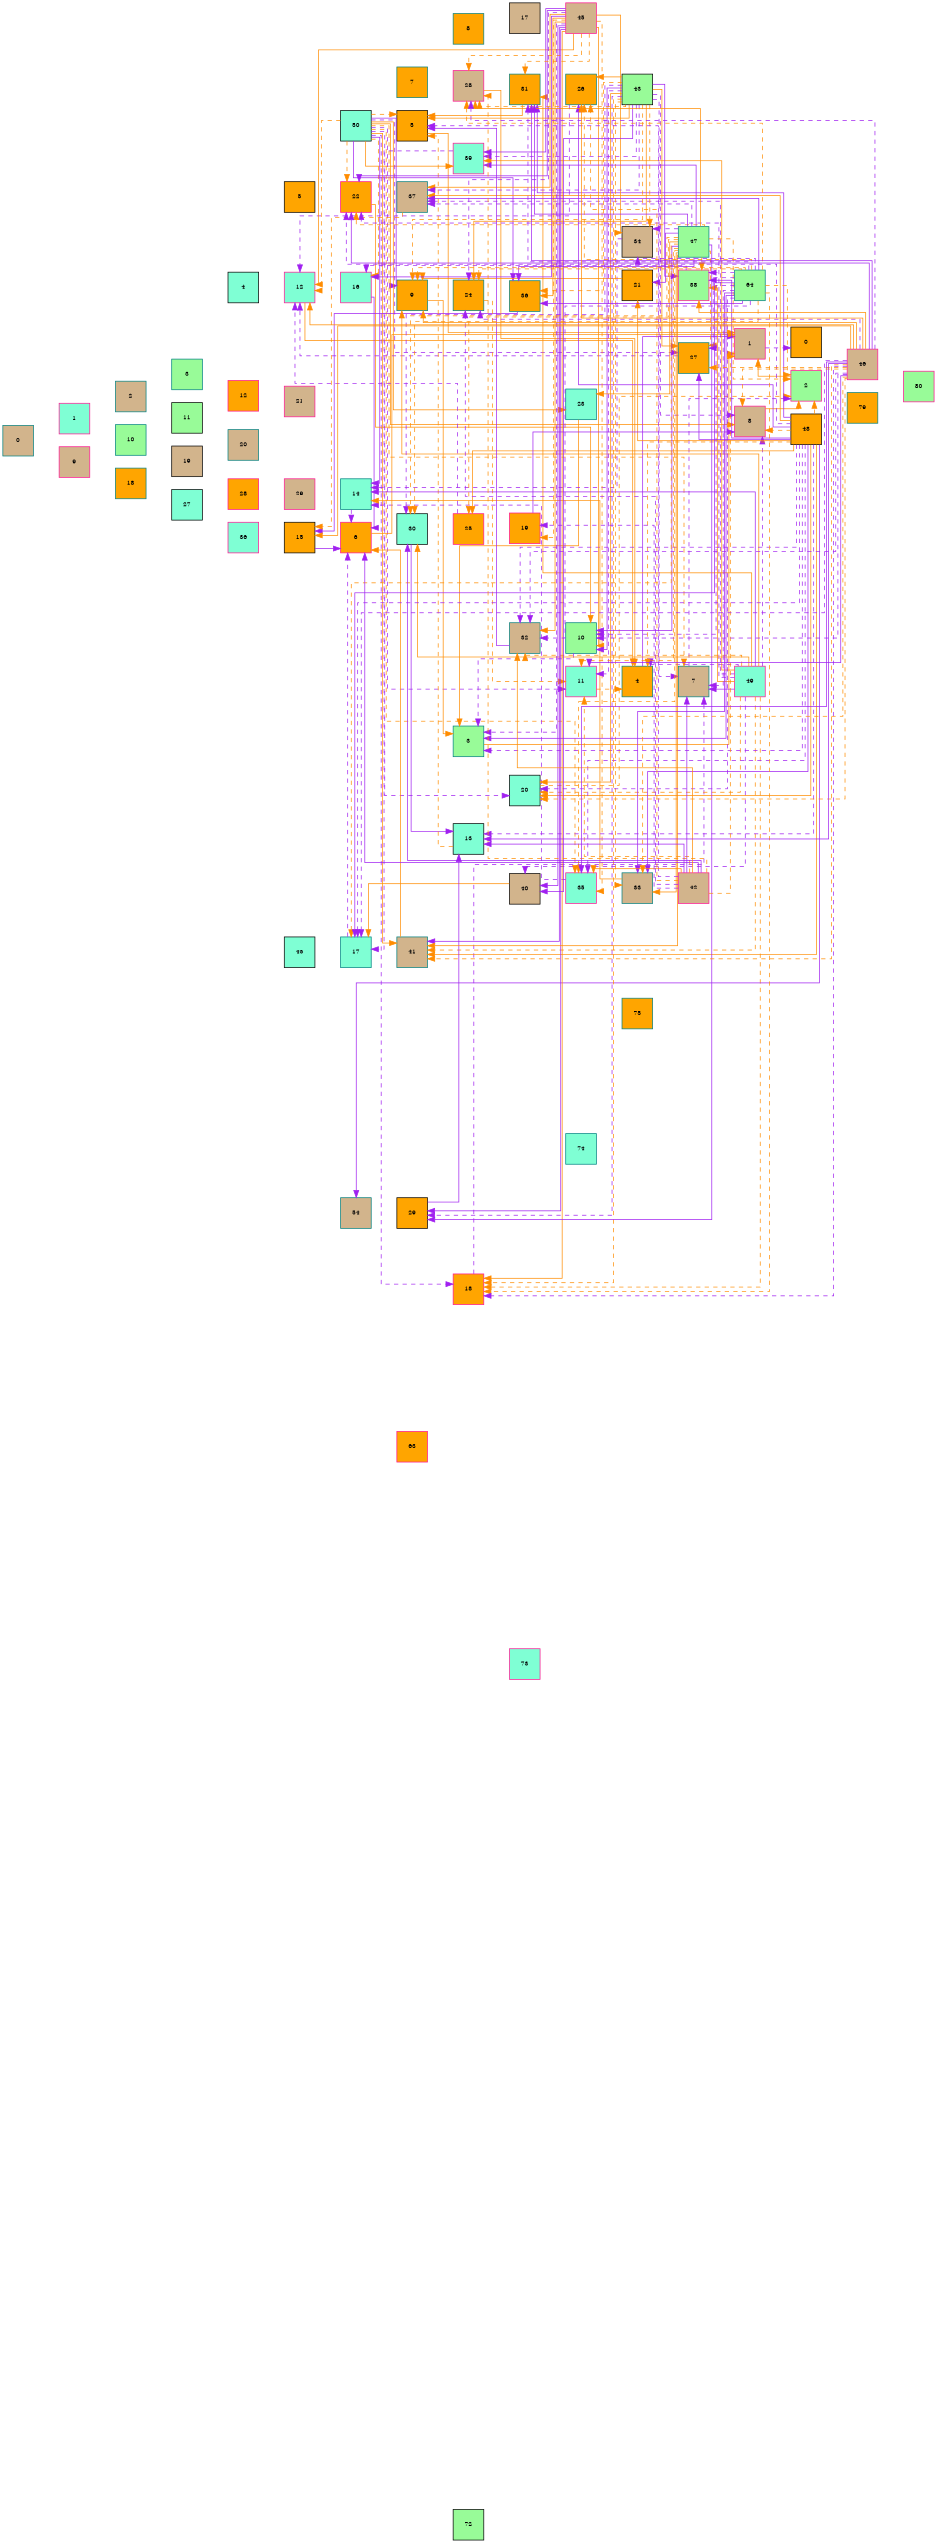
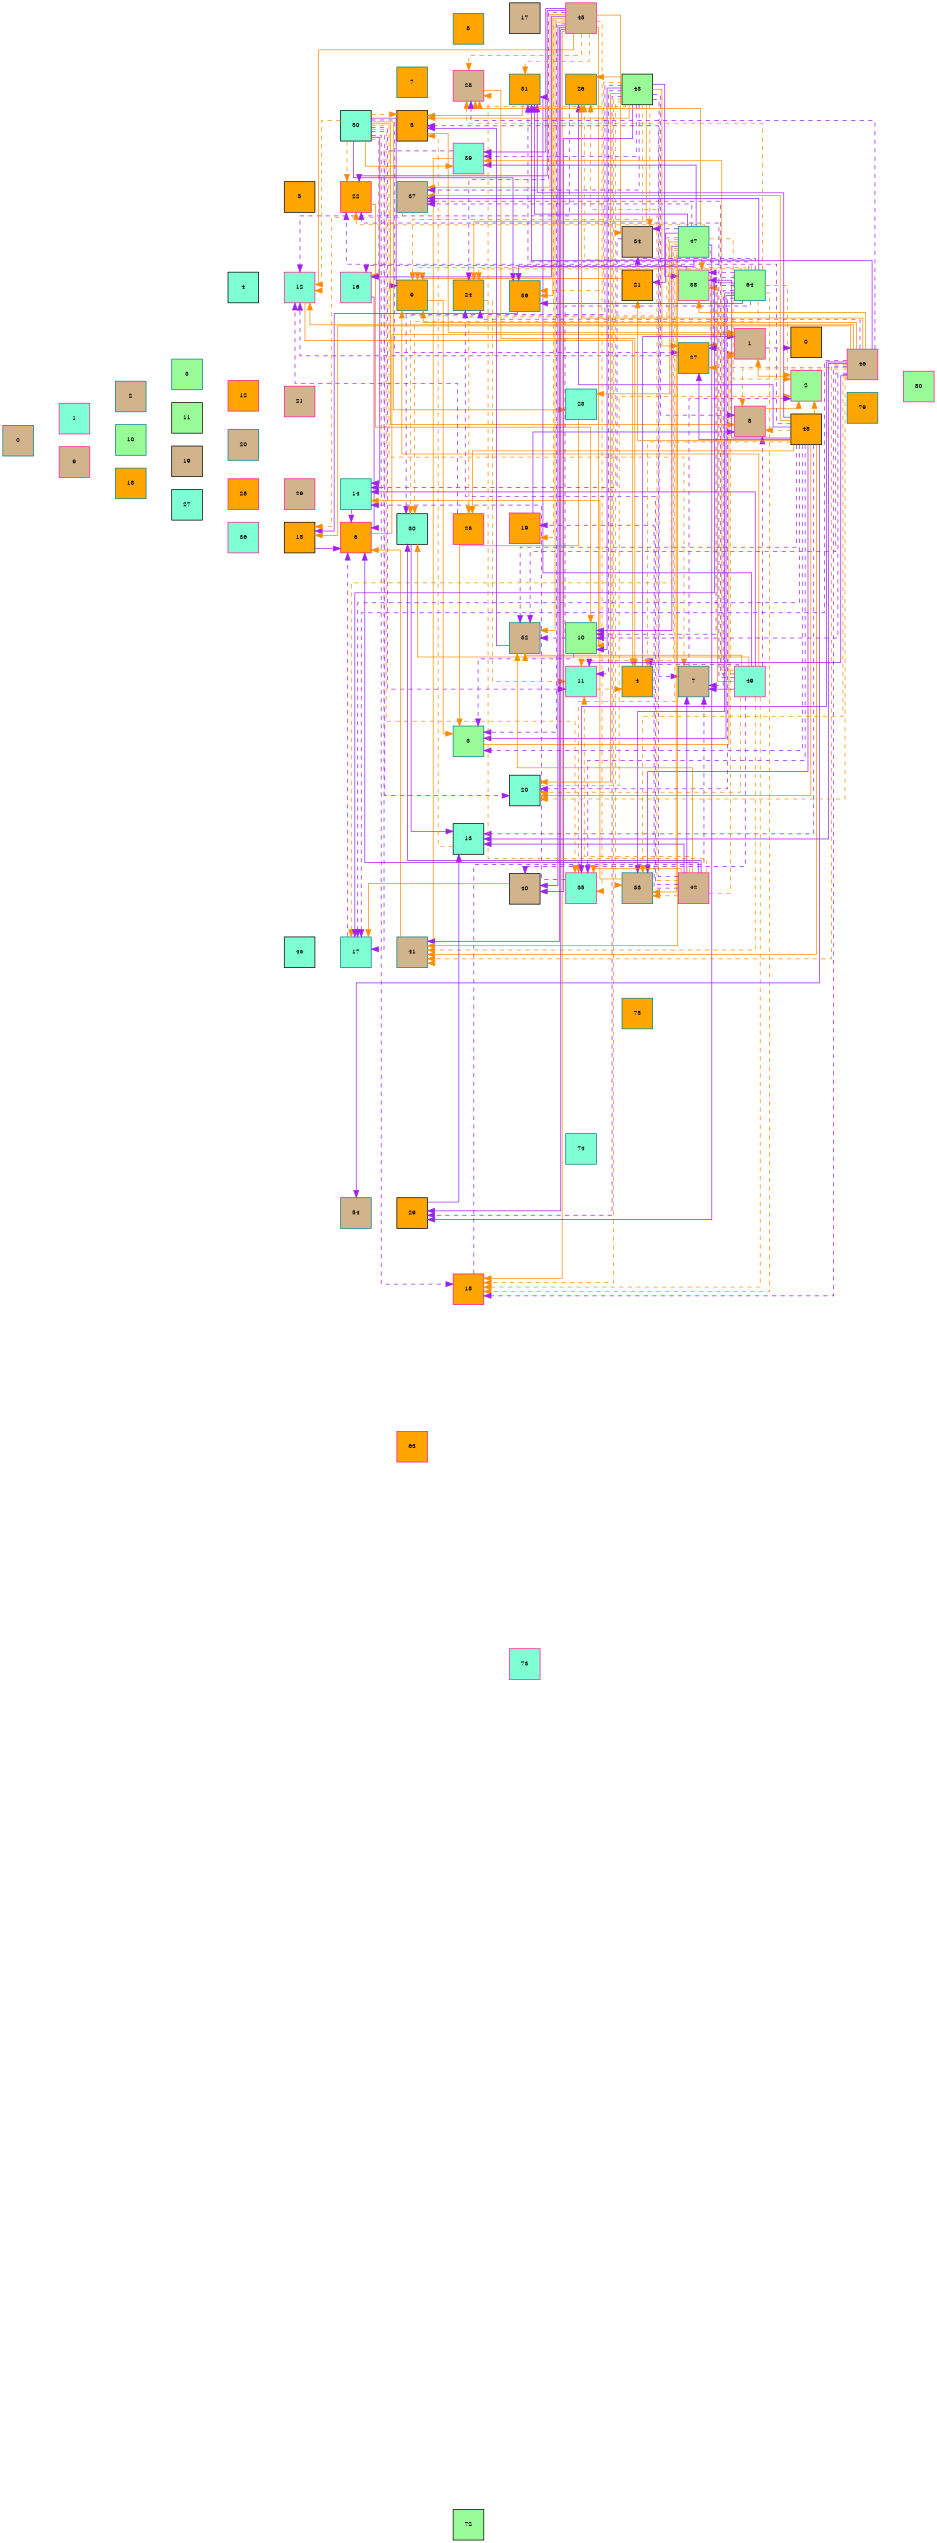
(632, 263) -> none
(543, 466) -> (543, 466)
(383, 536) -> (433, 551)
(639, 655) -> (639, 655)
none -> (669, 896)
